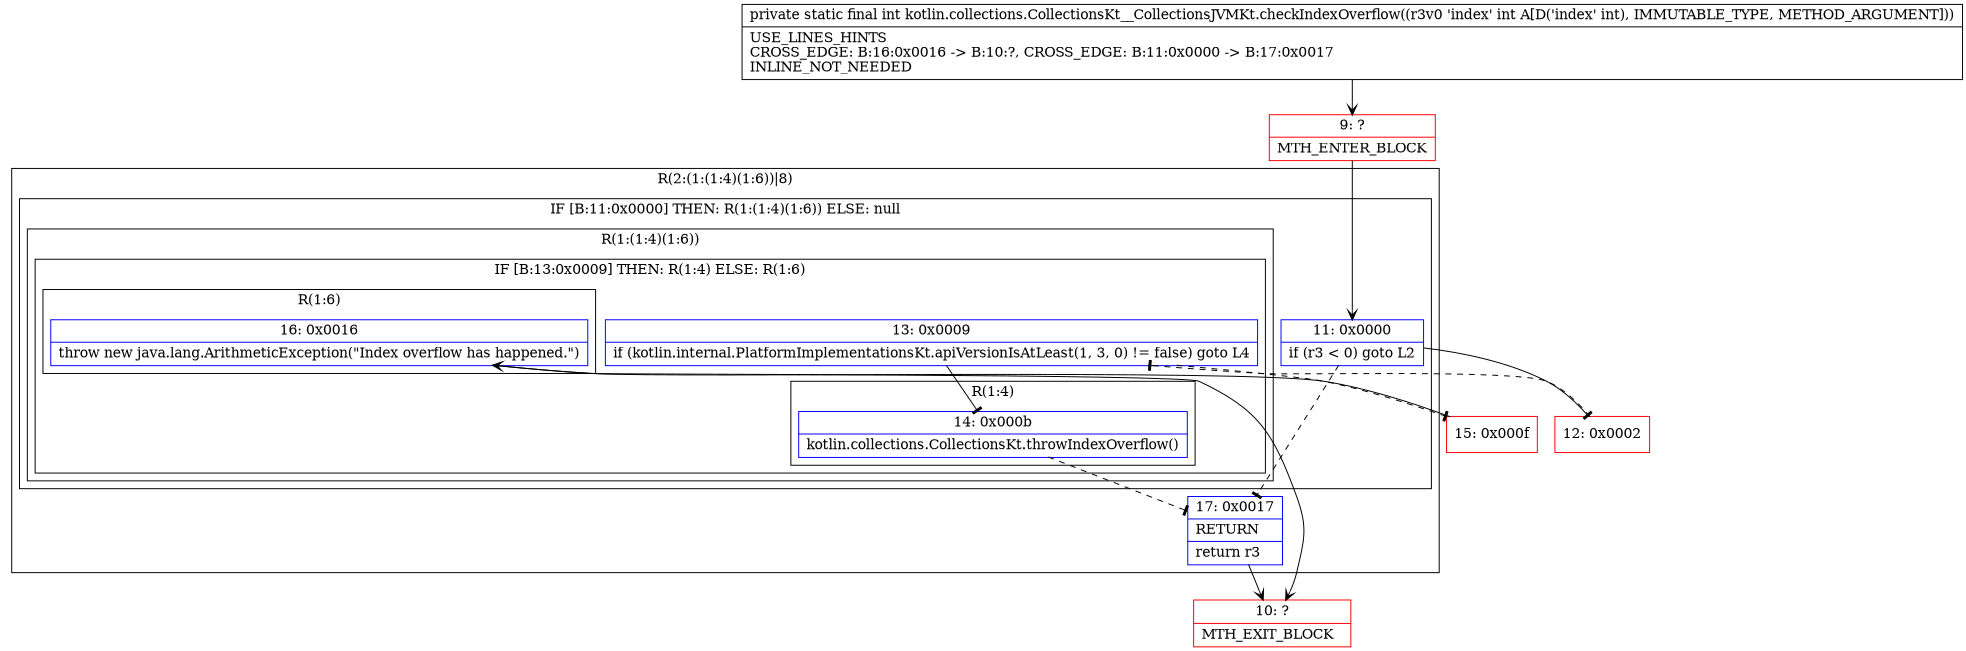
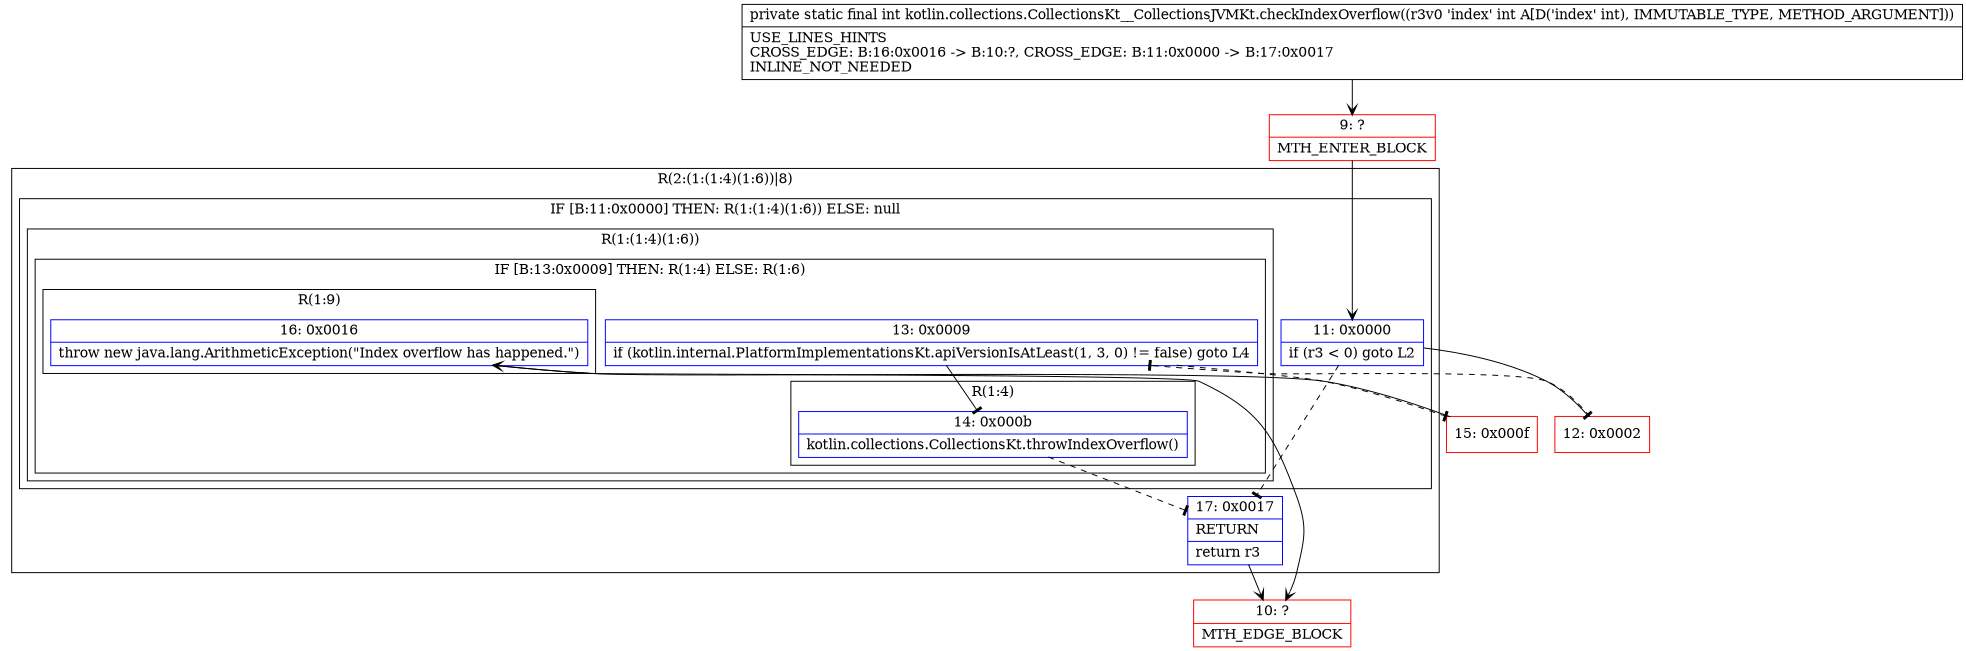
(319, 301) -> (319, 301)
(1268, 635) -> (1272, 635)
